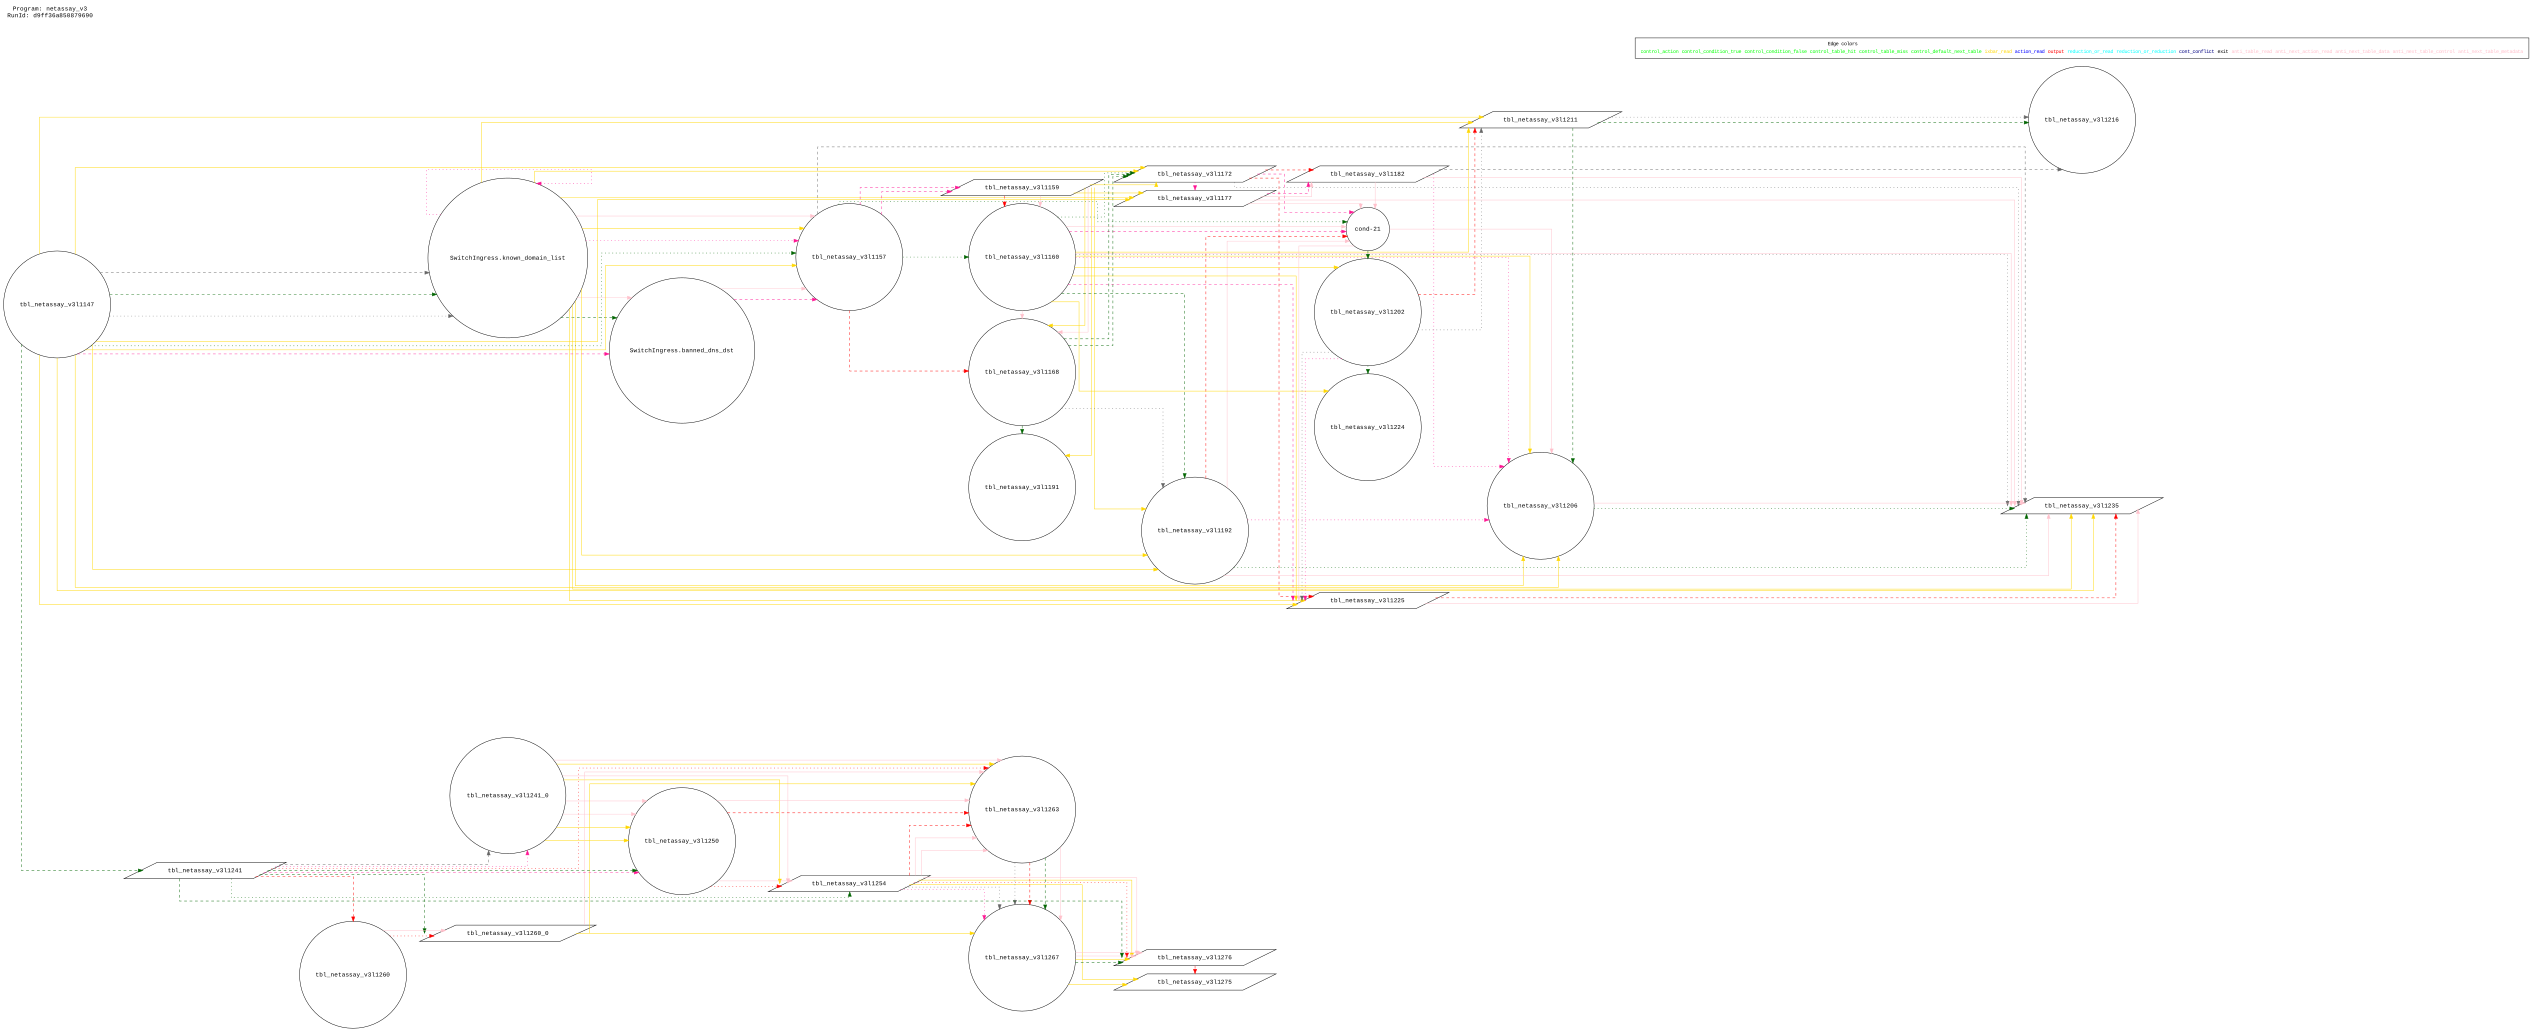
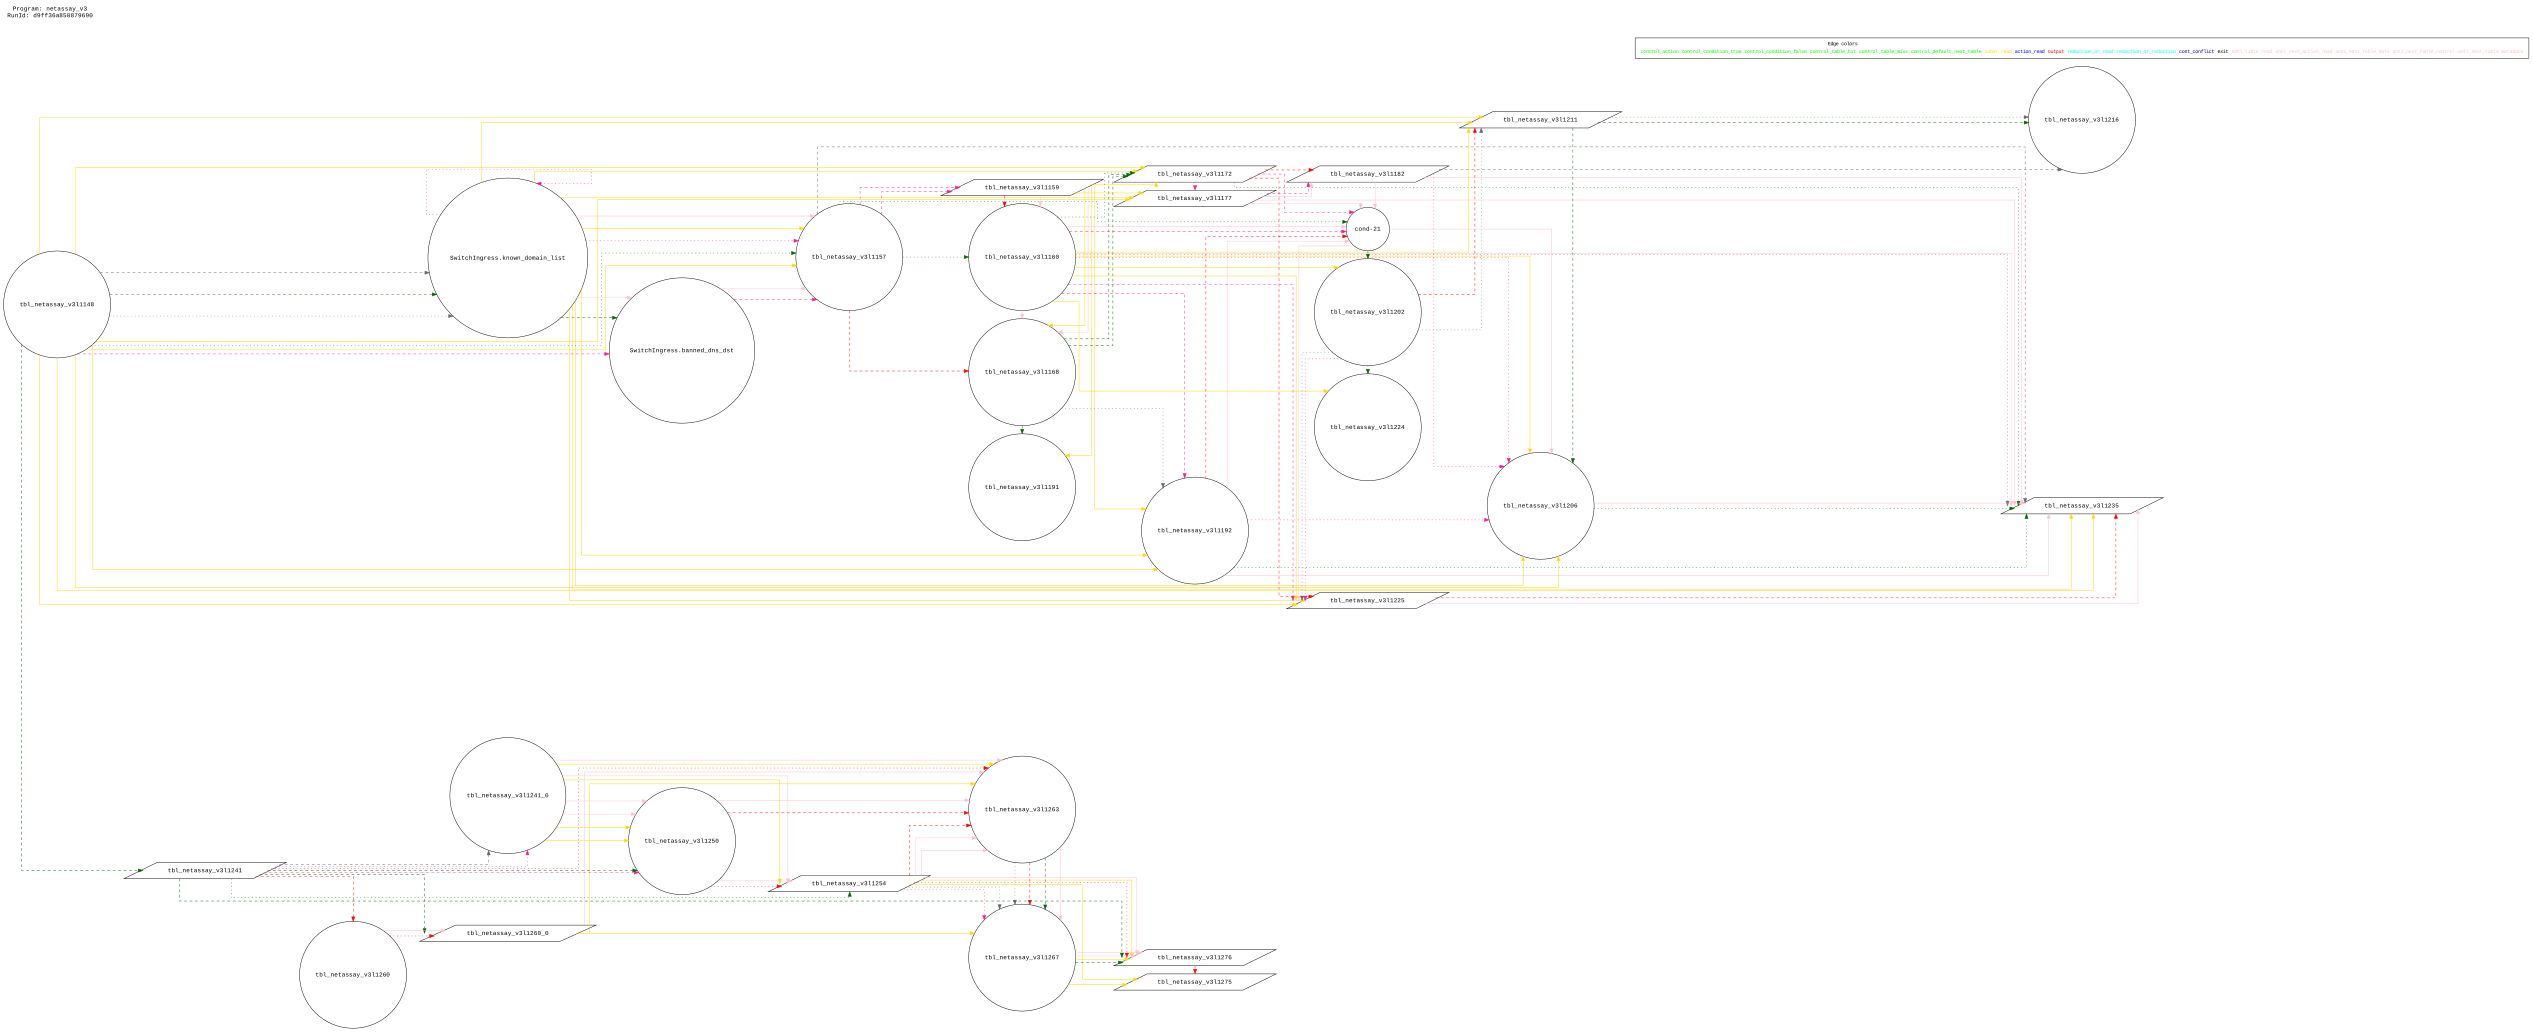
(1781, 188) -> (1781, 188)
(57, 304) -> (57, 304)
(1185, 322) -> (1185, 322)
